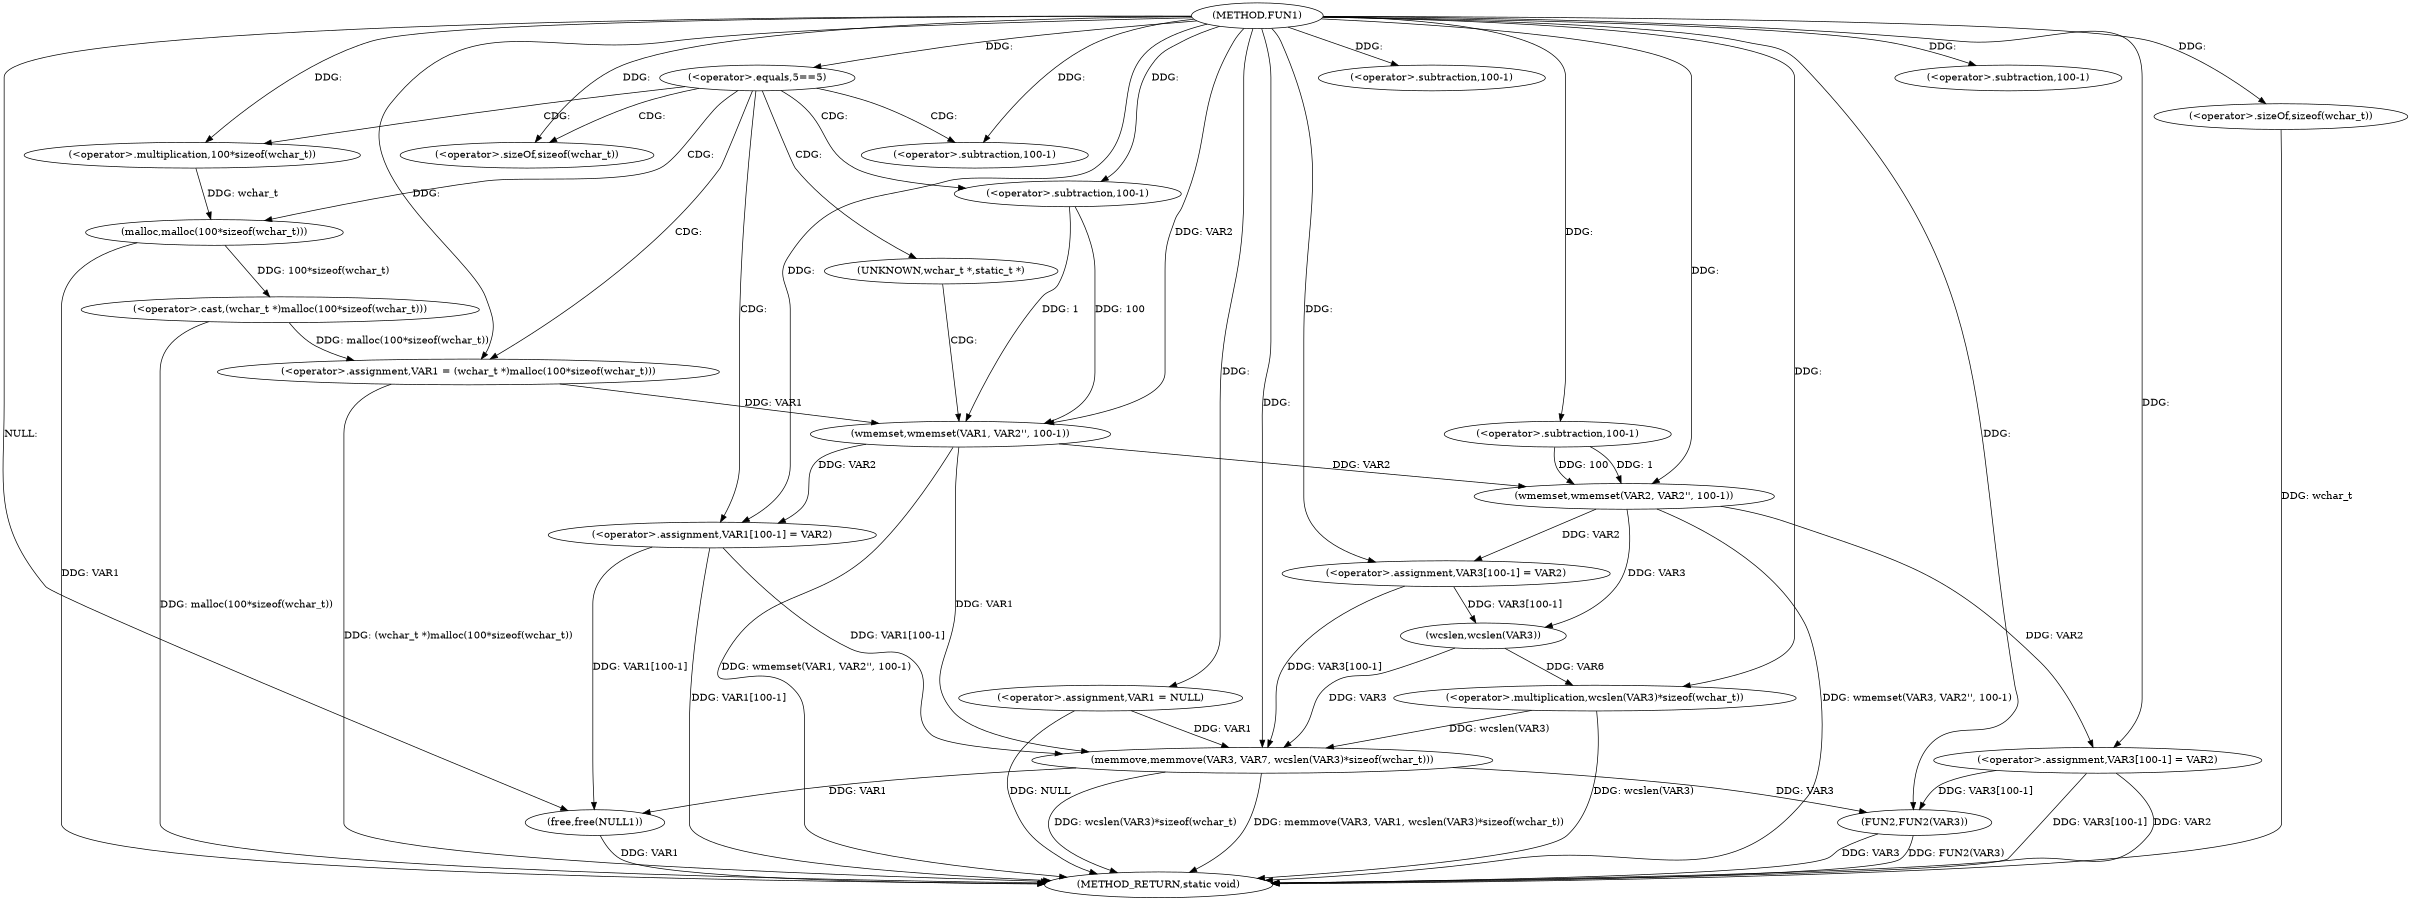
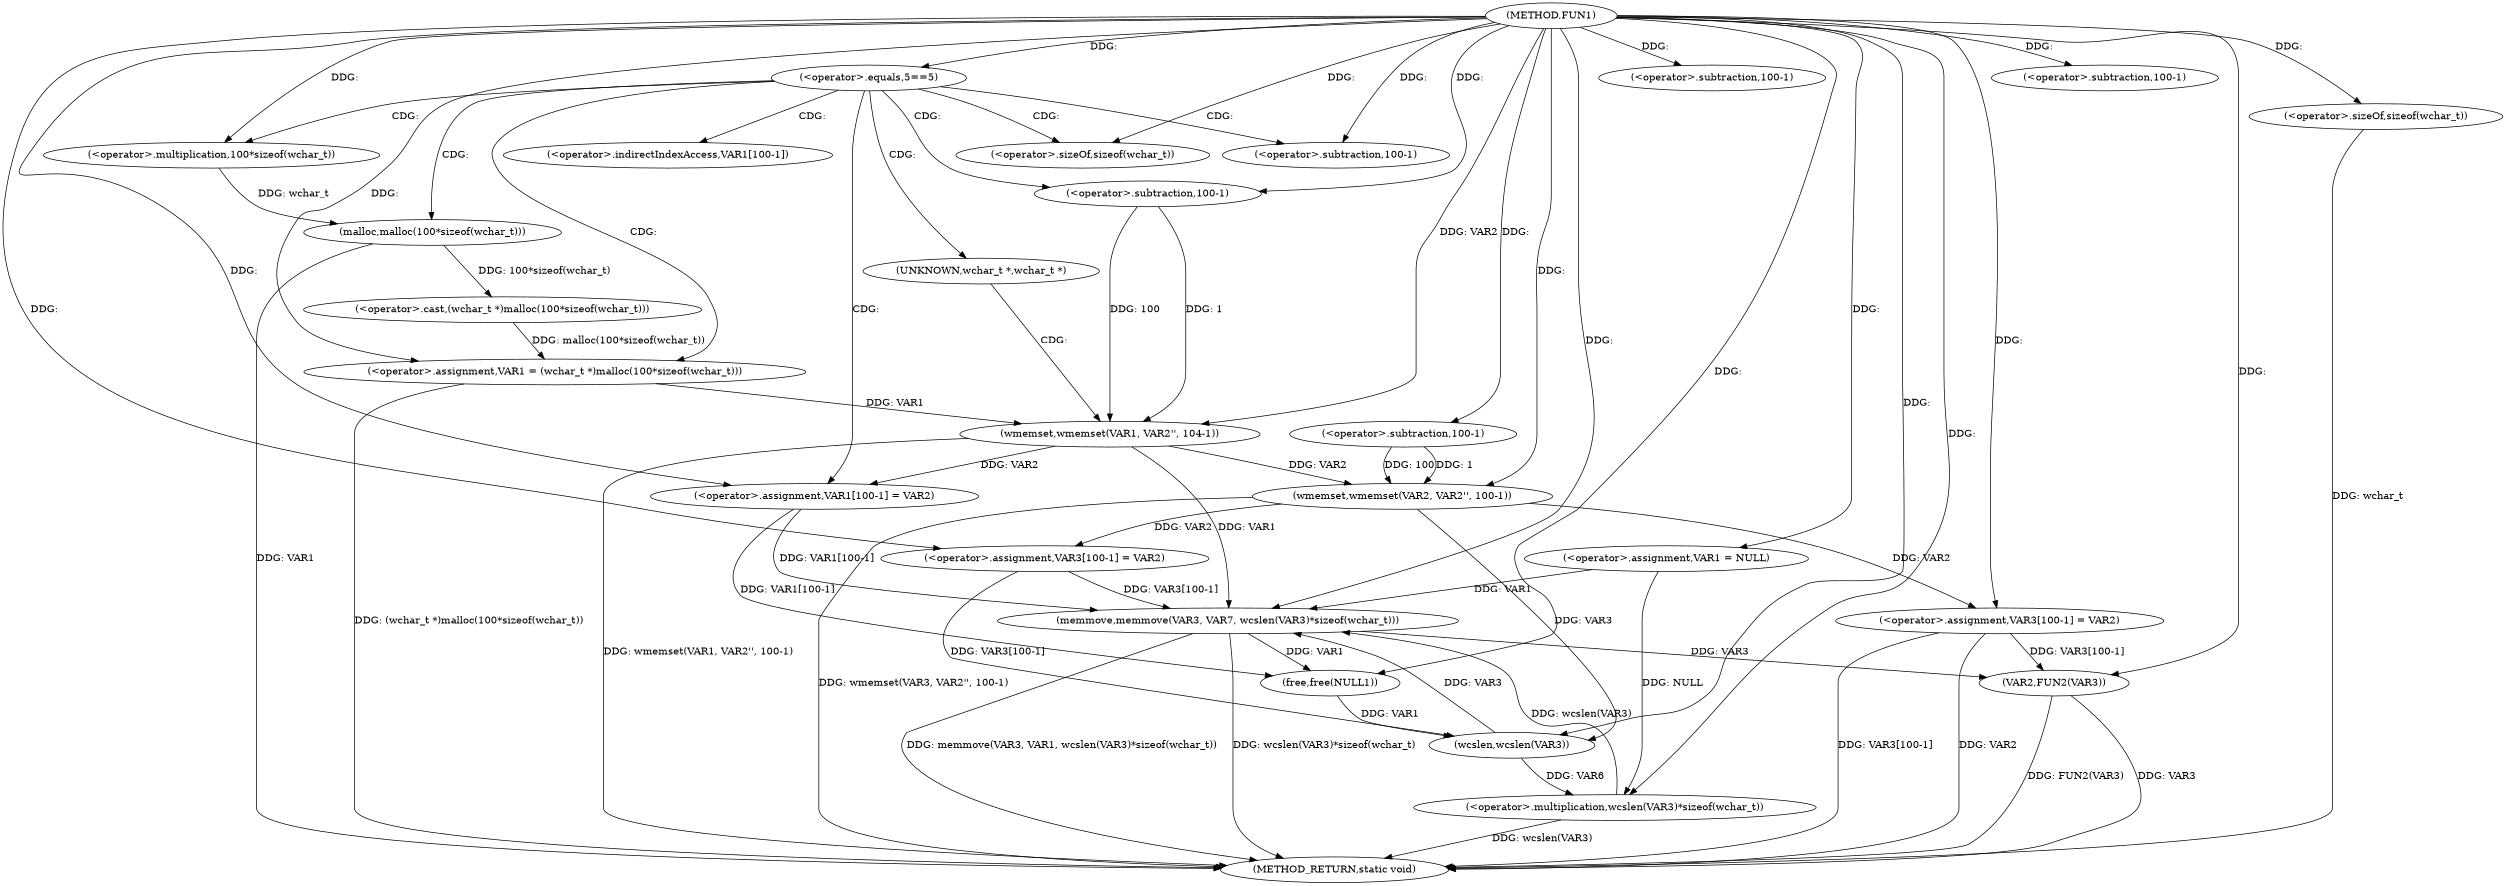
none -> (668, 155)
(941, 271) -> (981, 271)
none -> (1902, 370)
(23, 434) -> (1730, 372)
(960, 434) -> (1110, 434)
(1010, 795) -> (1642, 680)
(1915, 823) -> (2054, 683)
(725, 846) -> none
(334, 857) -> none
(813, 879) -> (1358, 717)
